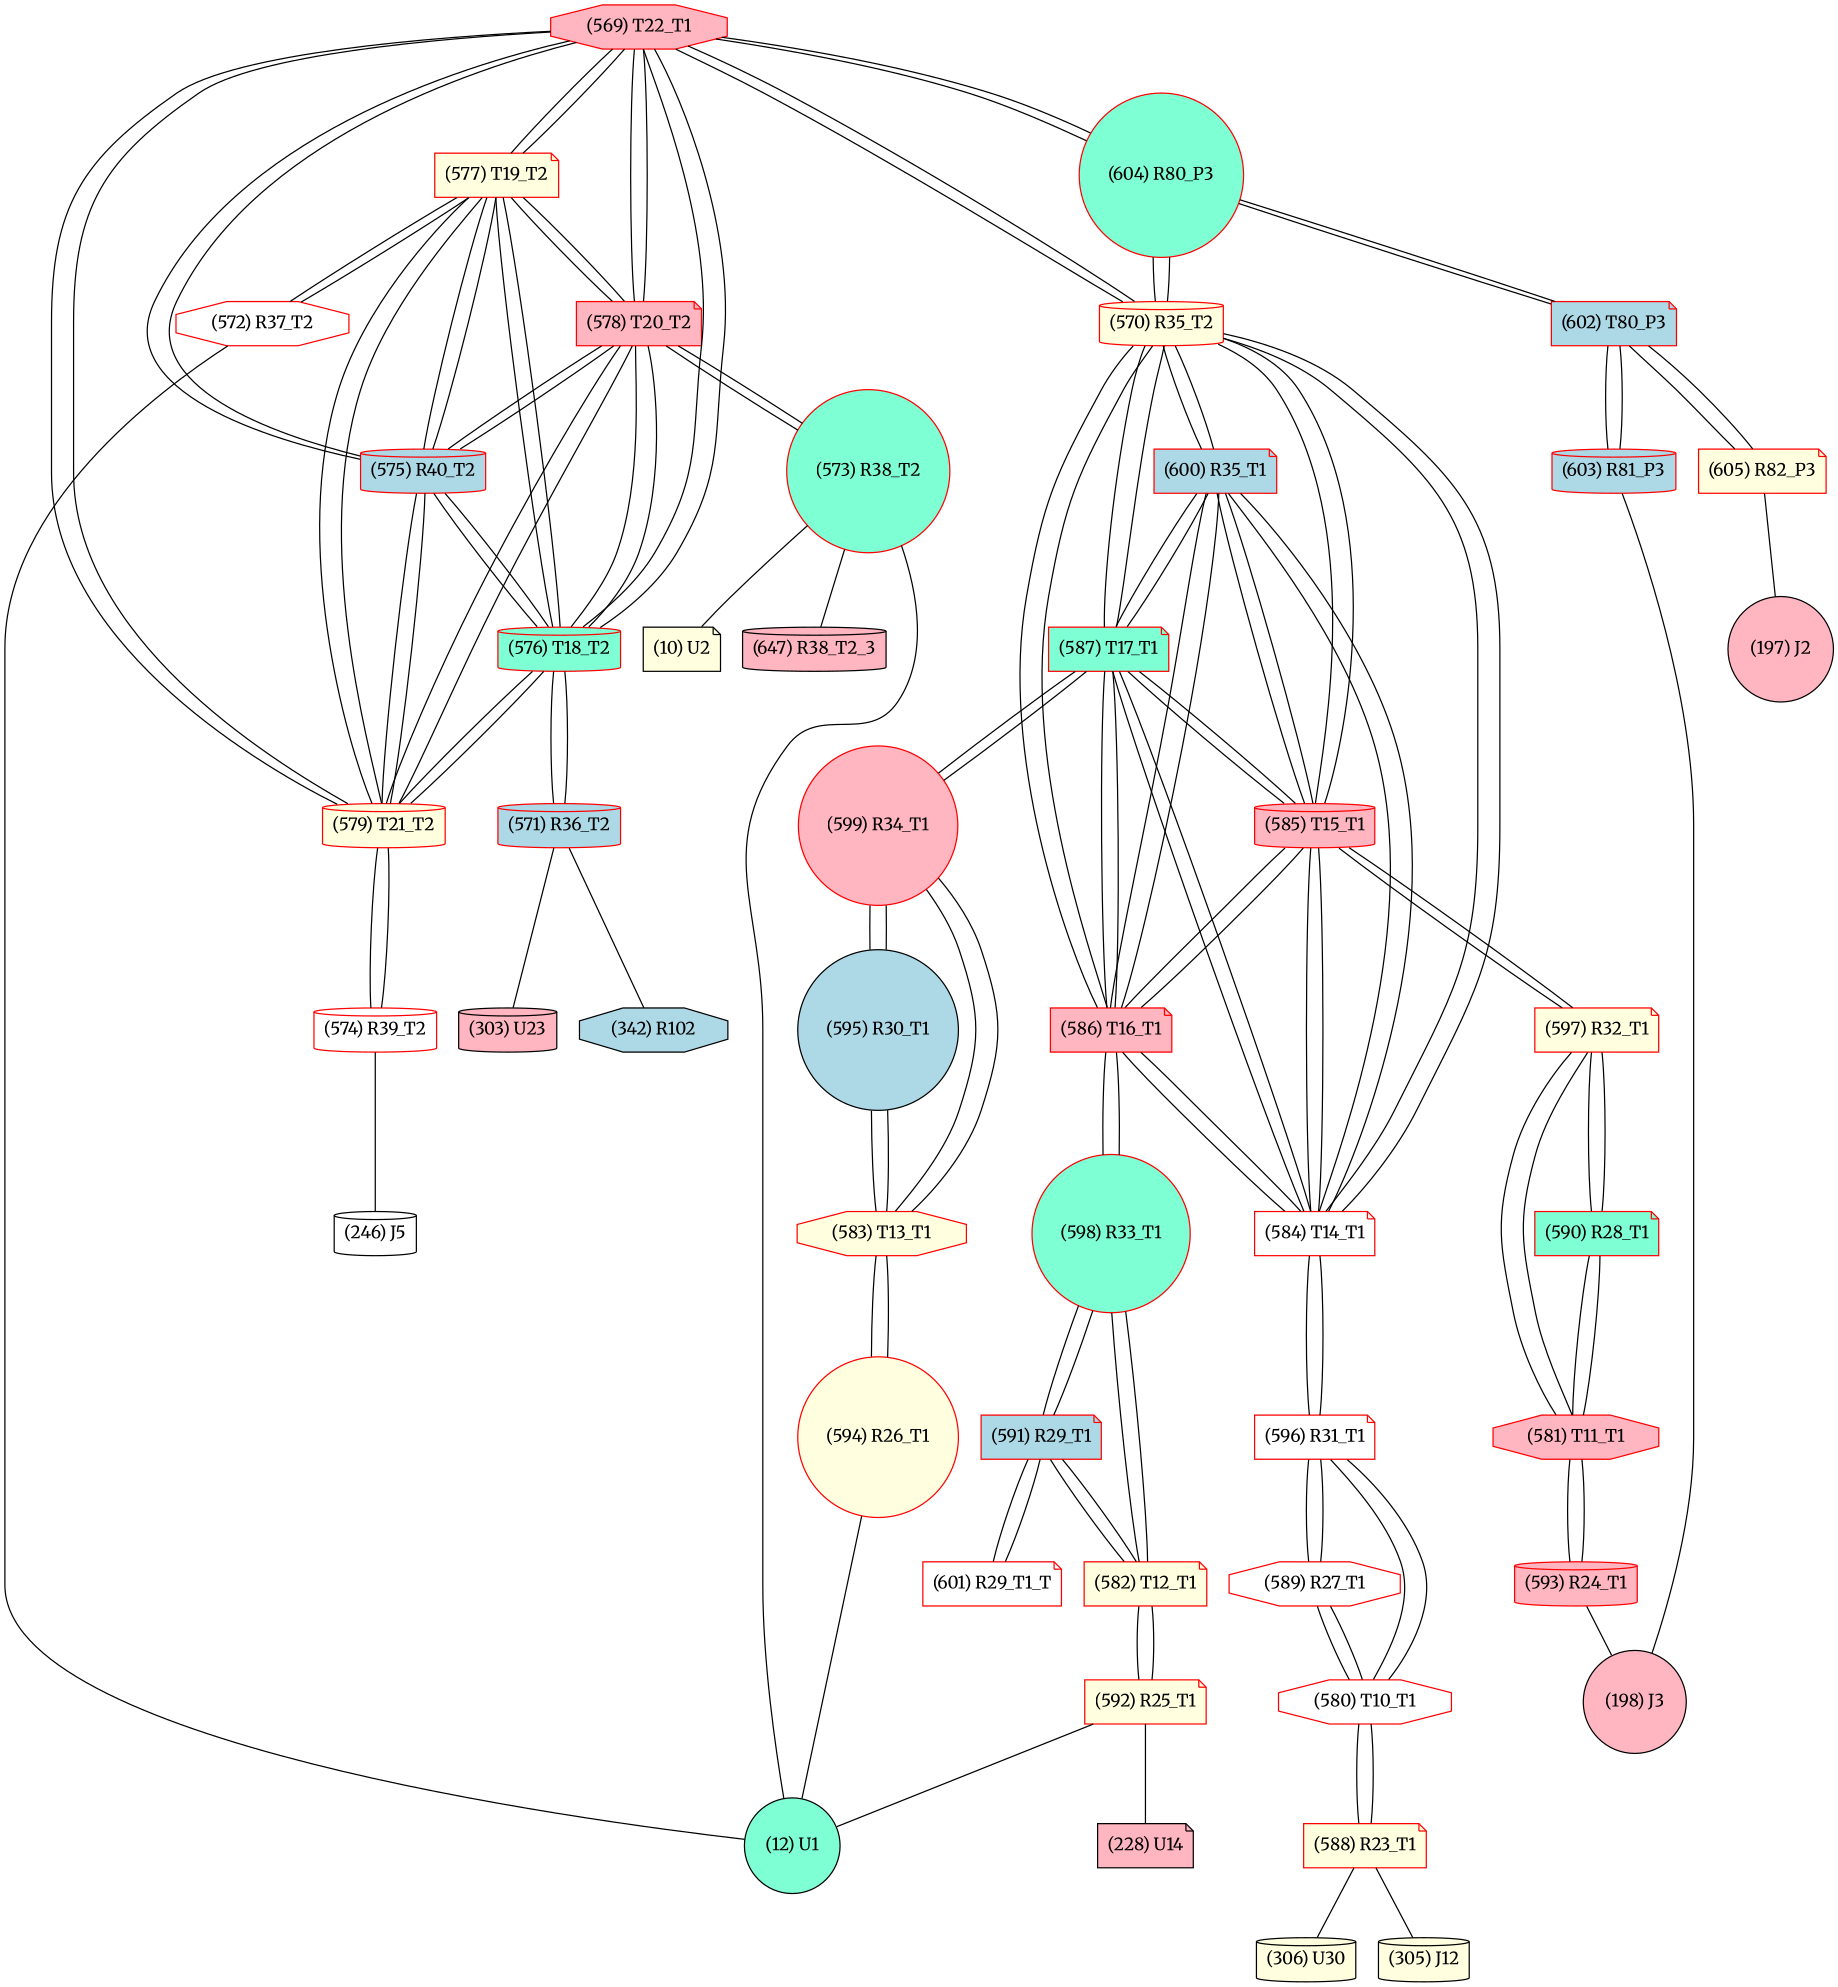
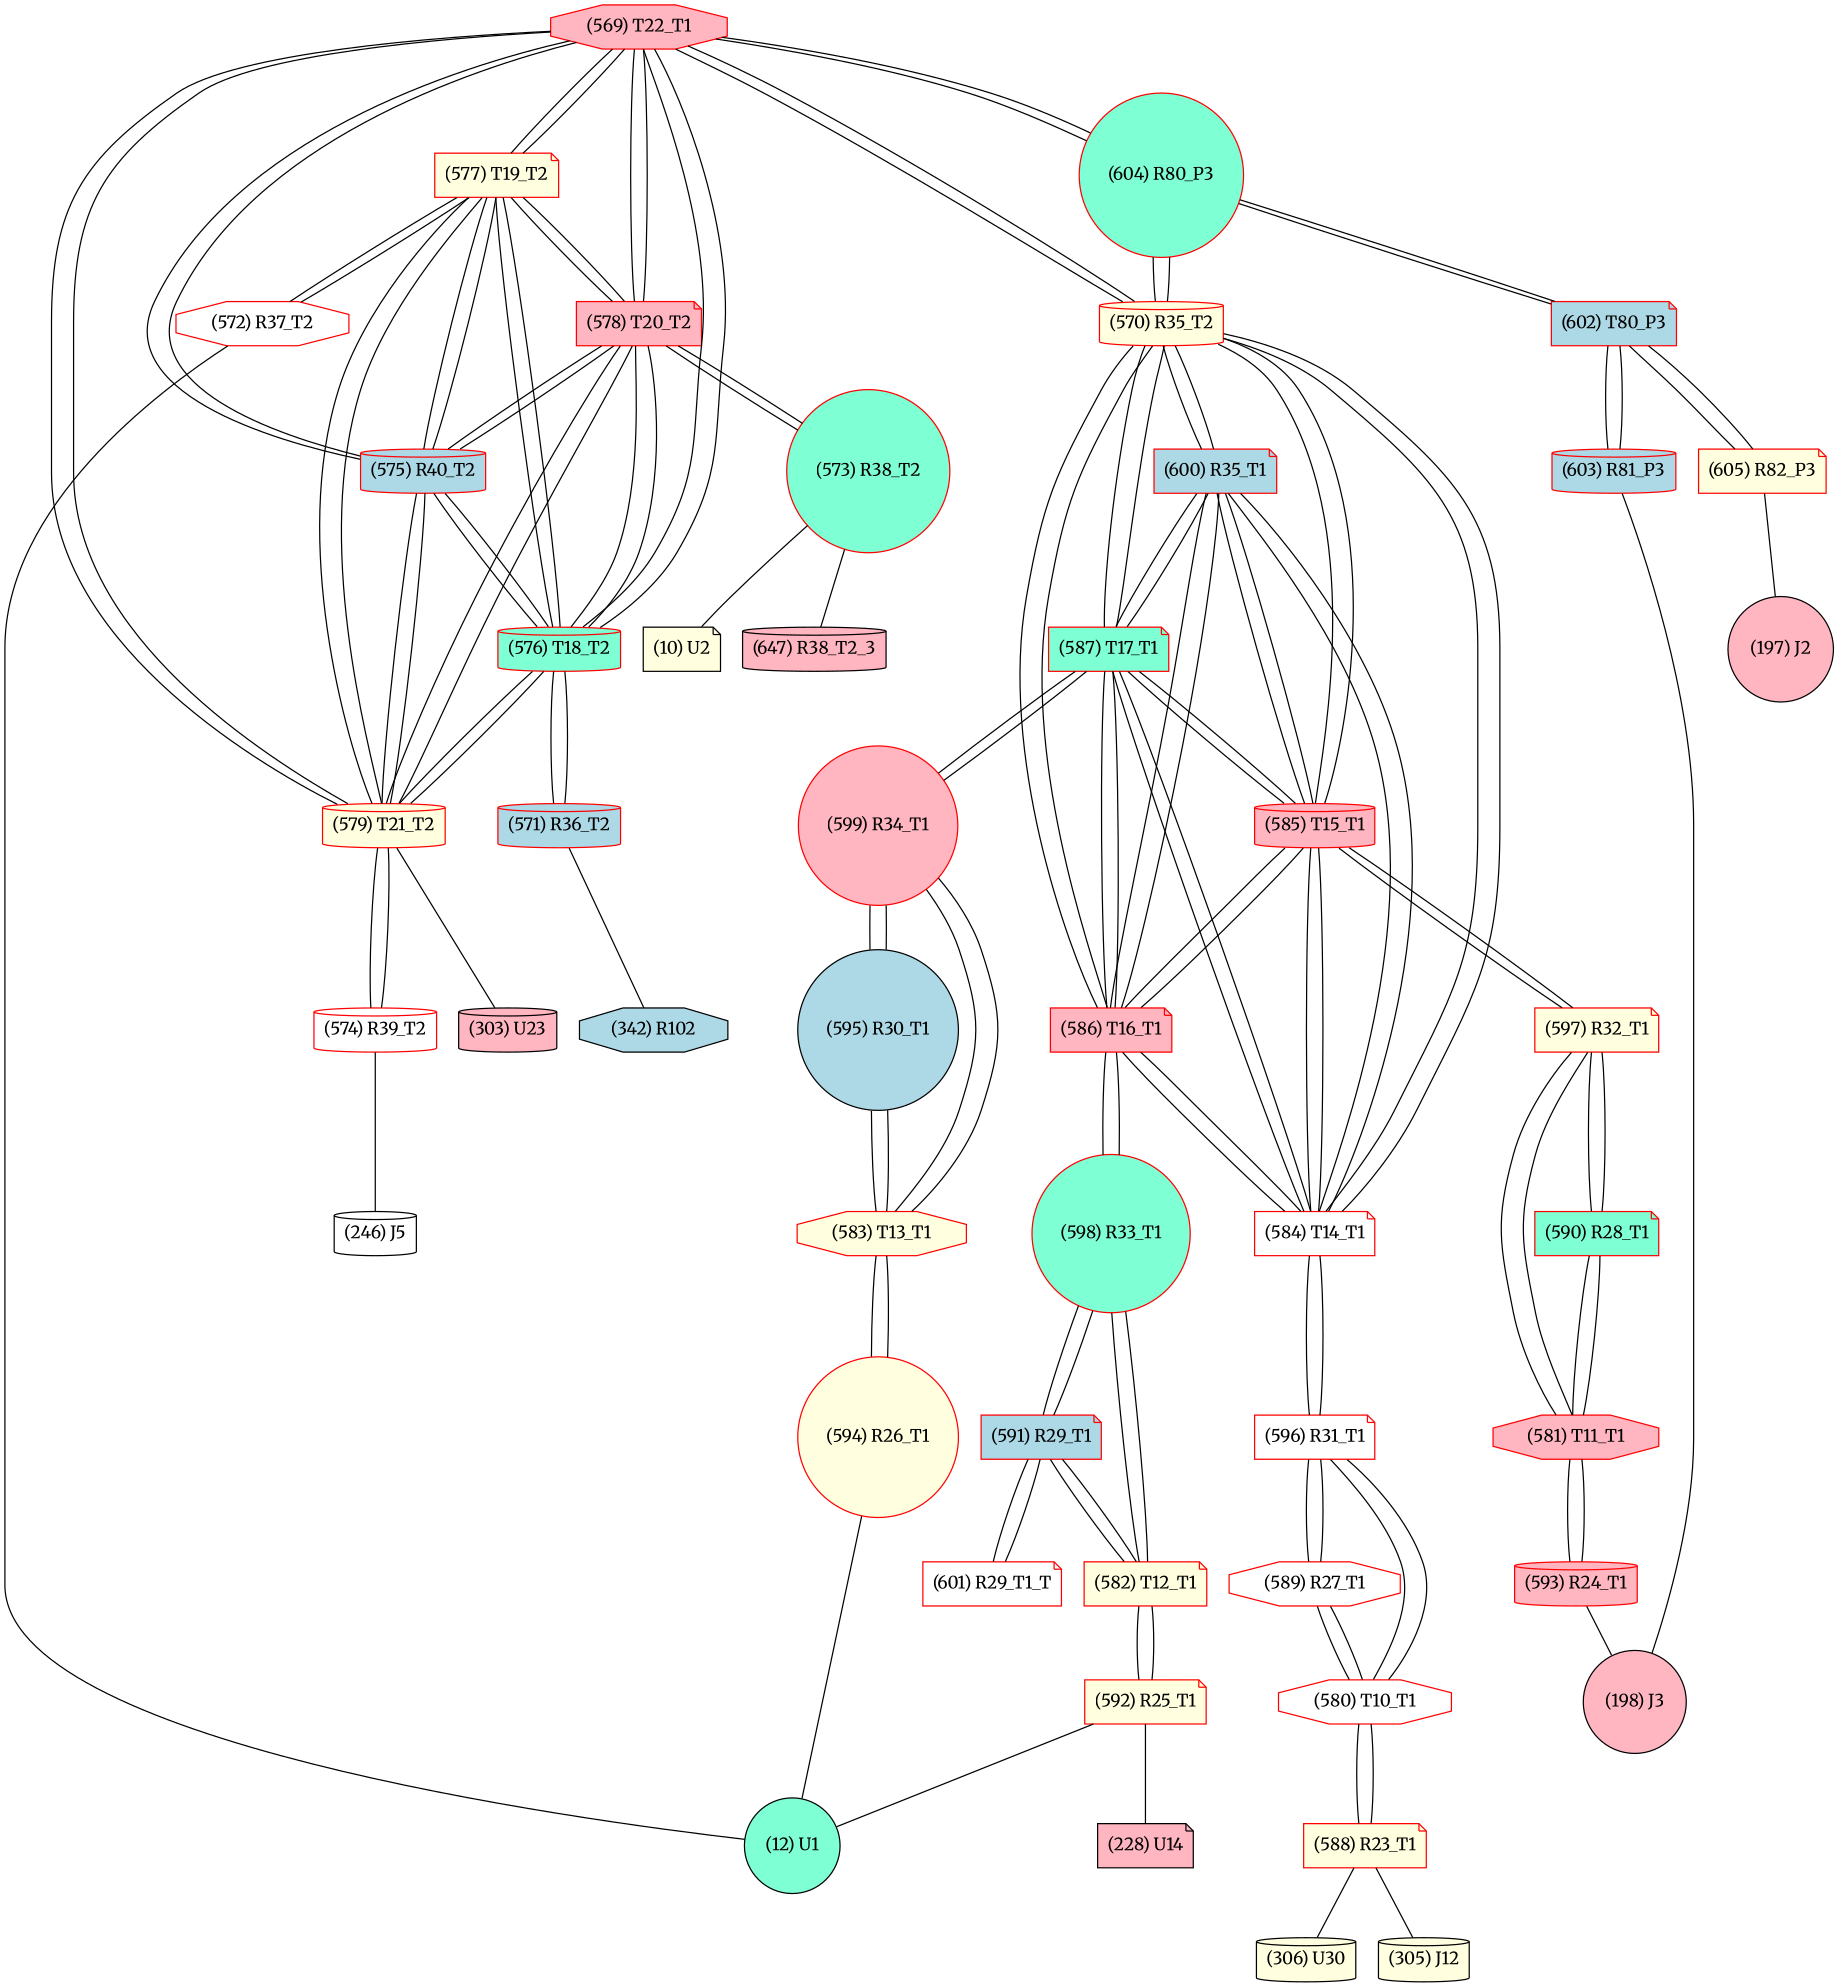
(533, 928) -> (446, 928)
(763, 1124) -> none
